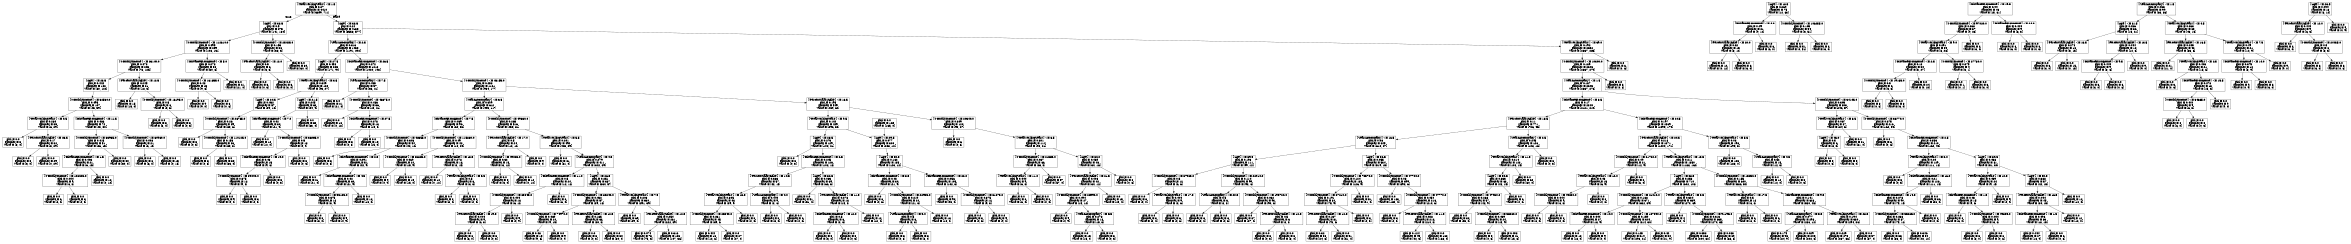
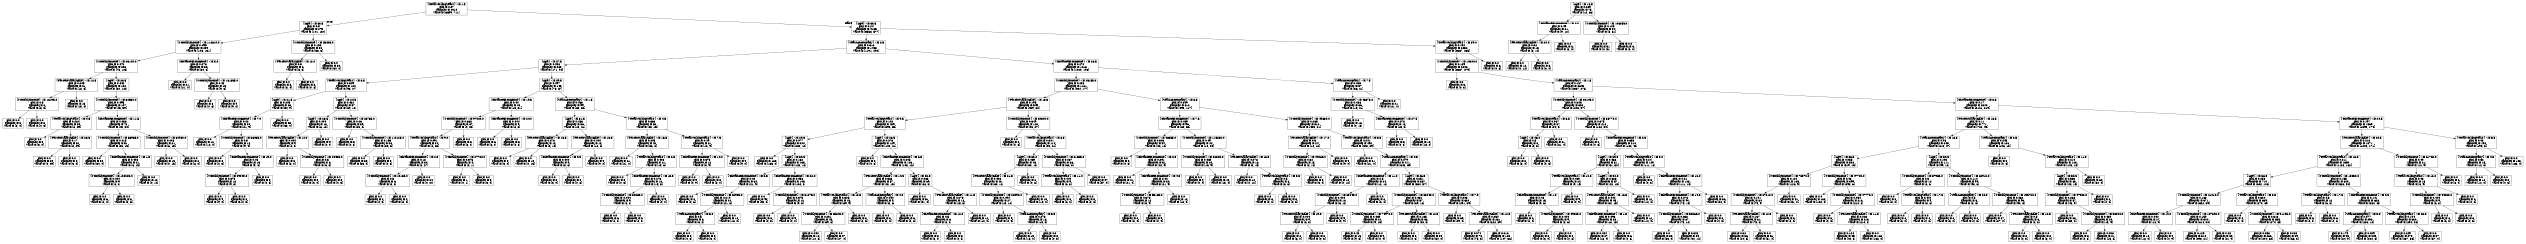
none -> (552, 85)
none -> (333, 113)
(884, 131) -> (780, 152)
